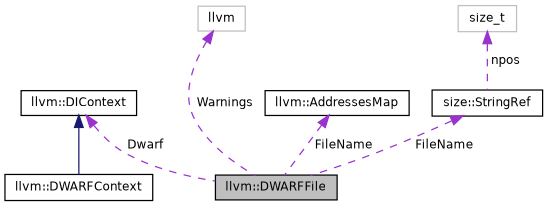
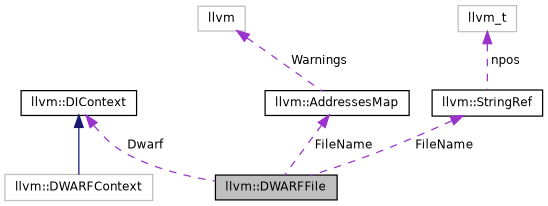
(487, 19) -> (487, 19)
(487, 103) -> (487, 103)
(195, 120) -> (285, 65)
(79, 187) -> (79, 187)
